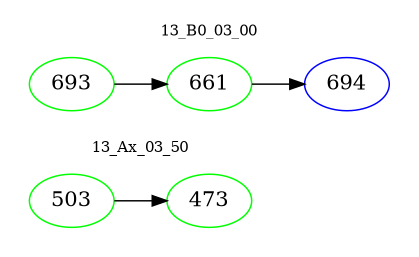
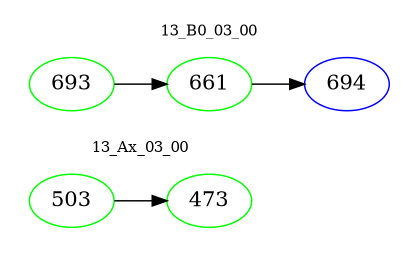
(141, 148) -> (141, 148)
